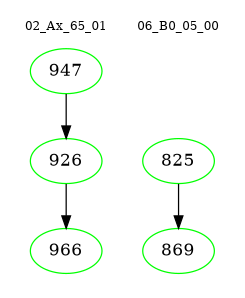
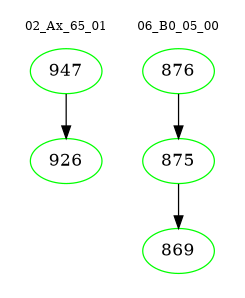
none -> (179, 71)
(179, 161) -> (179, 161)
(66, 251) -> none
